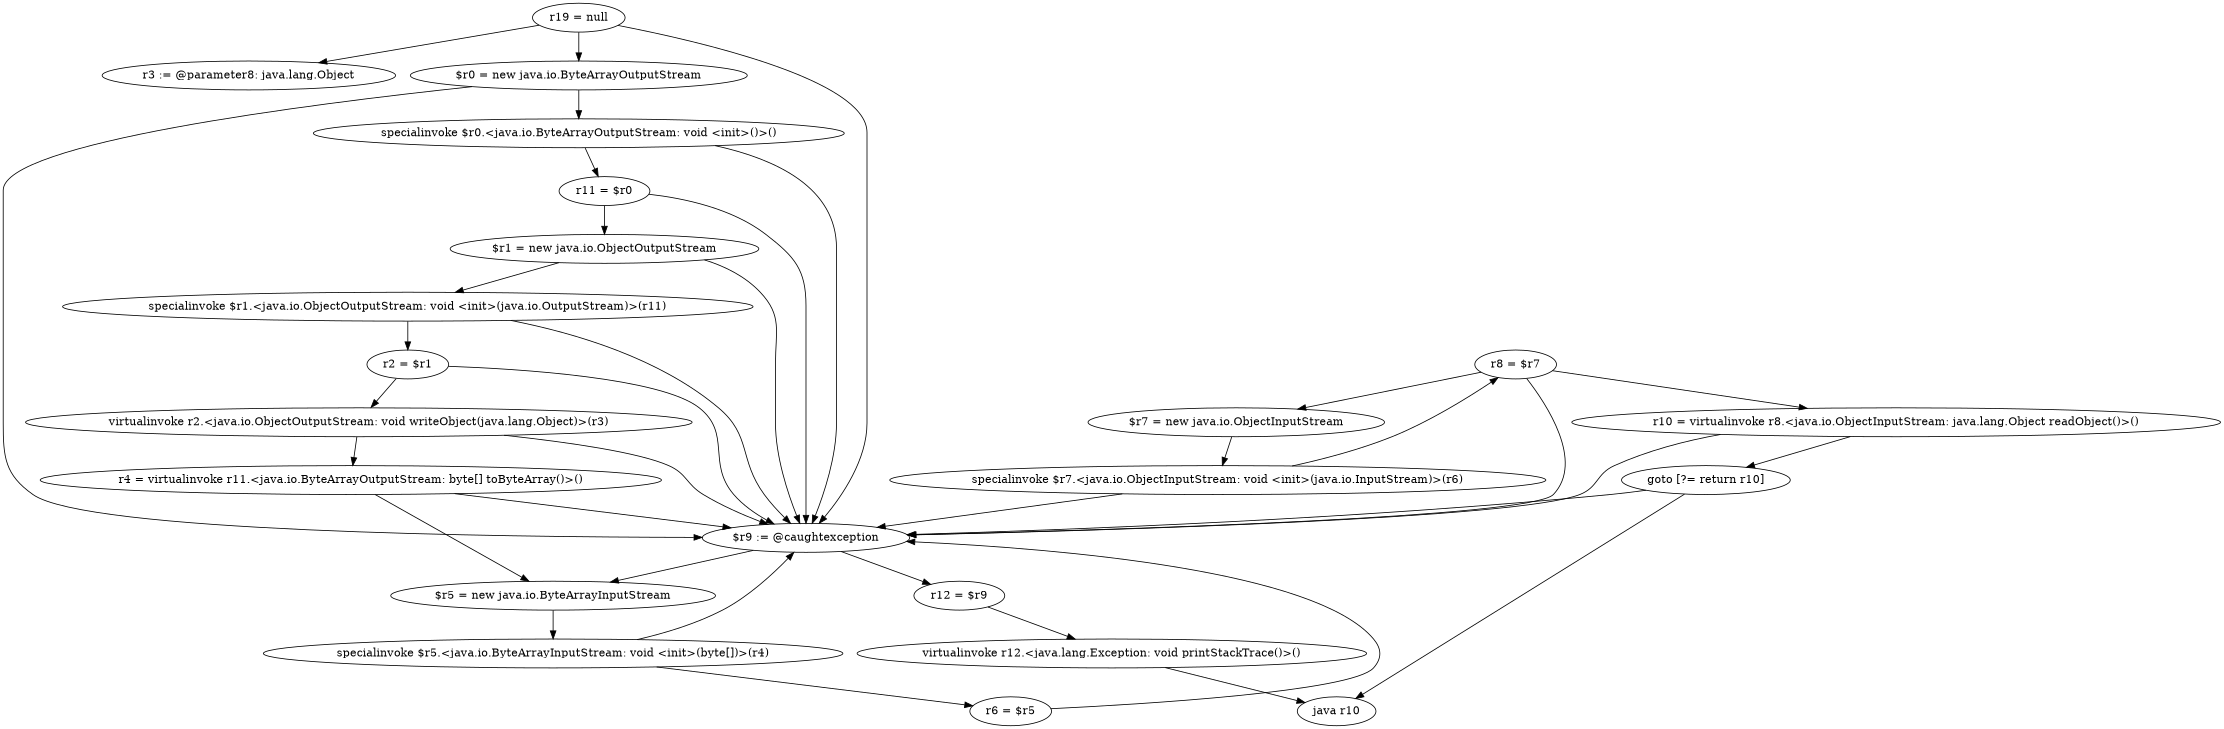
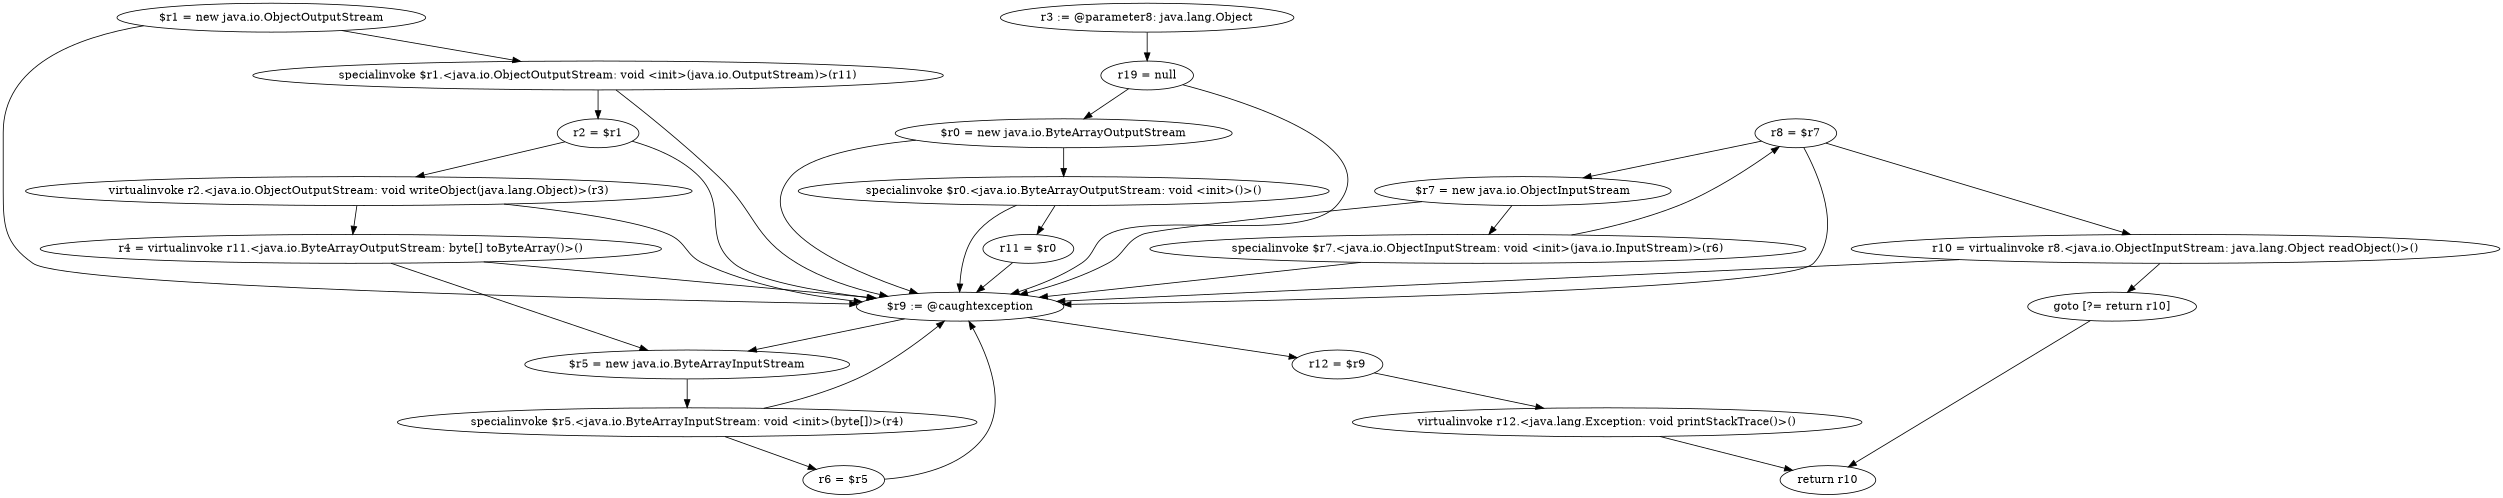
(433, 43) -> (1147, 43)
(604, 216) -> none
(1281, 519) -> (1247, 220)
(1337, 711) -> (1828, 480)
